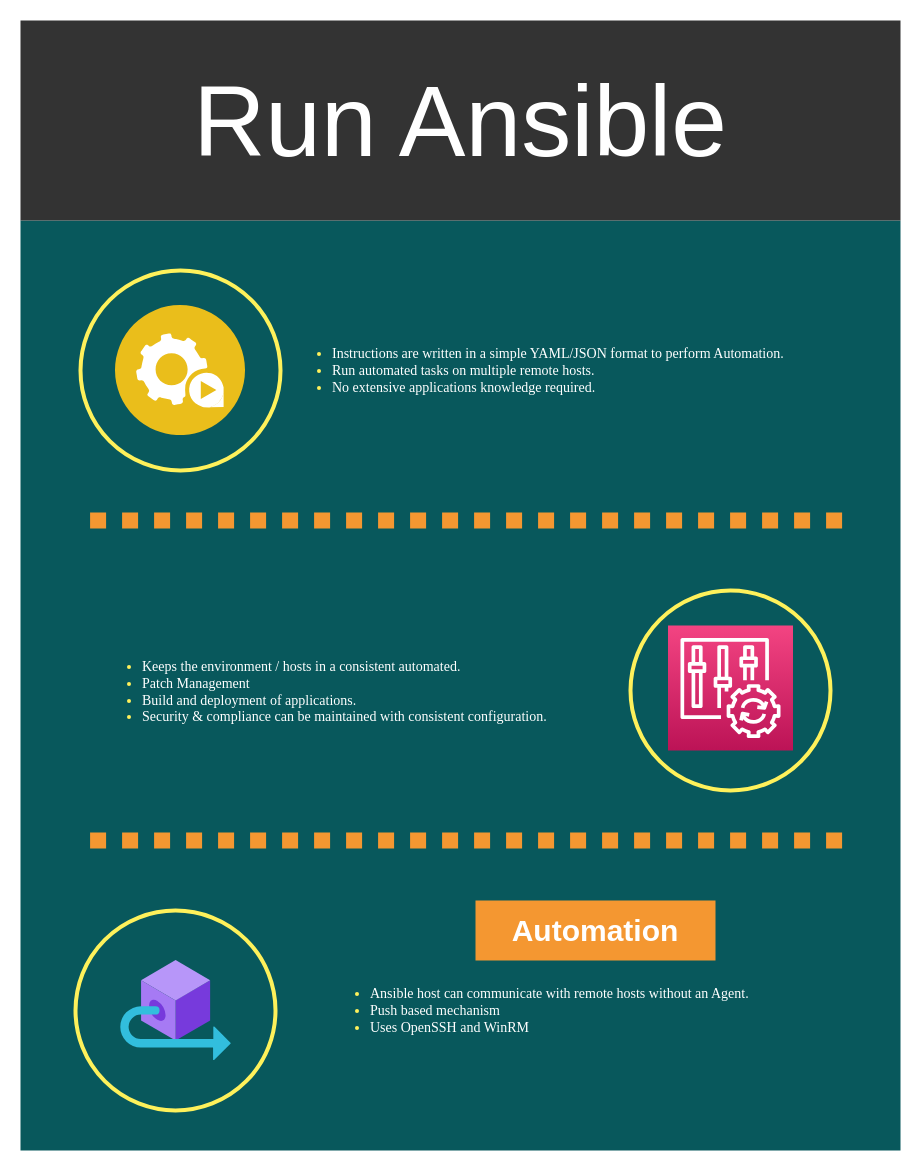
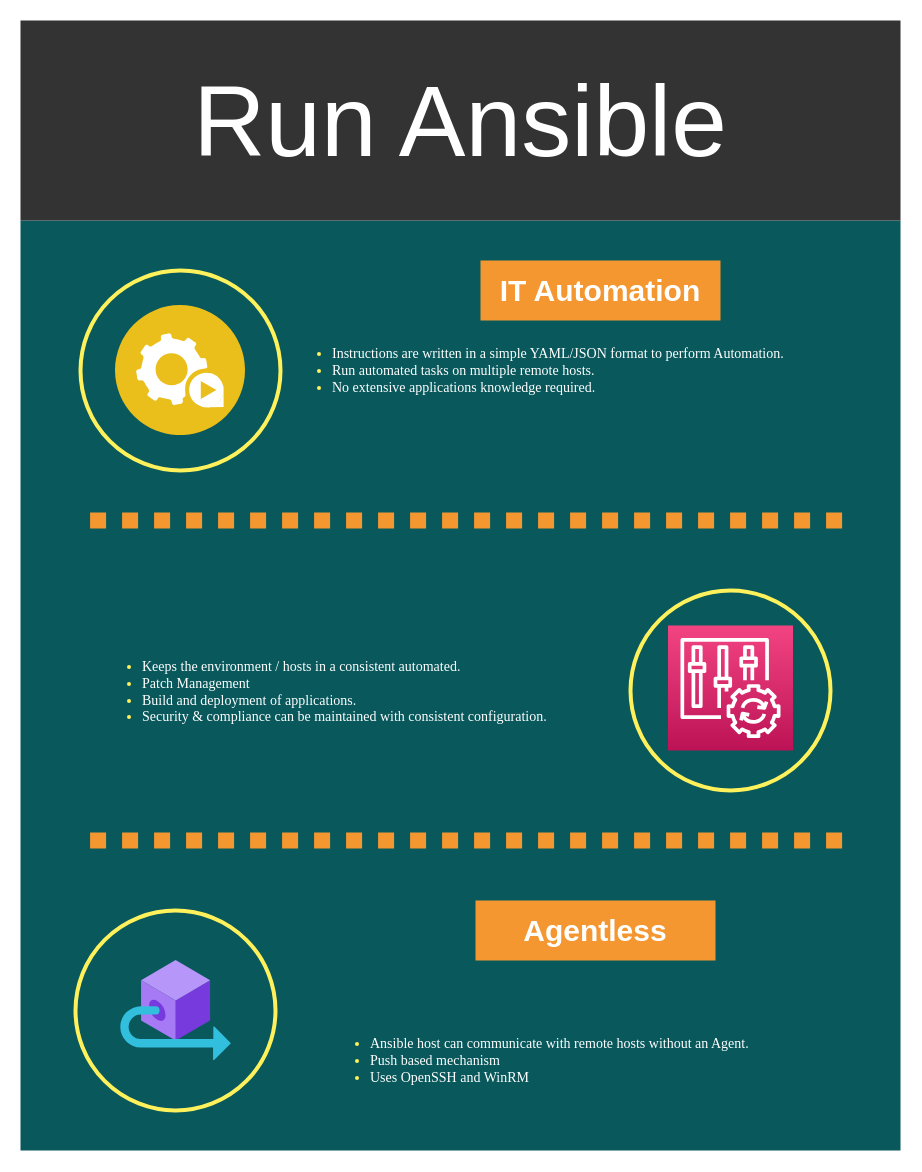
none -> (601, 291)
(596, 931) -> (596, 931)
(596, 1018) -> (596, 1068)
